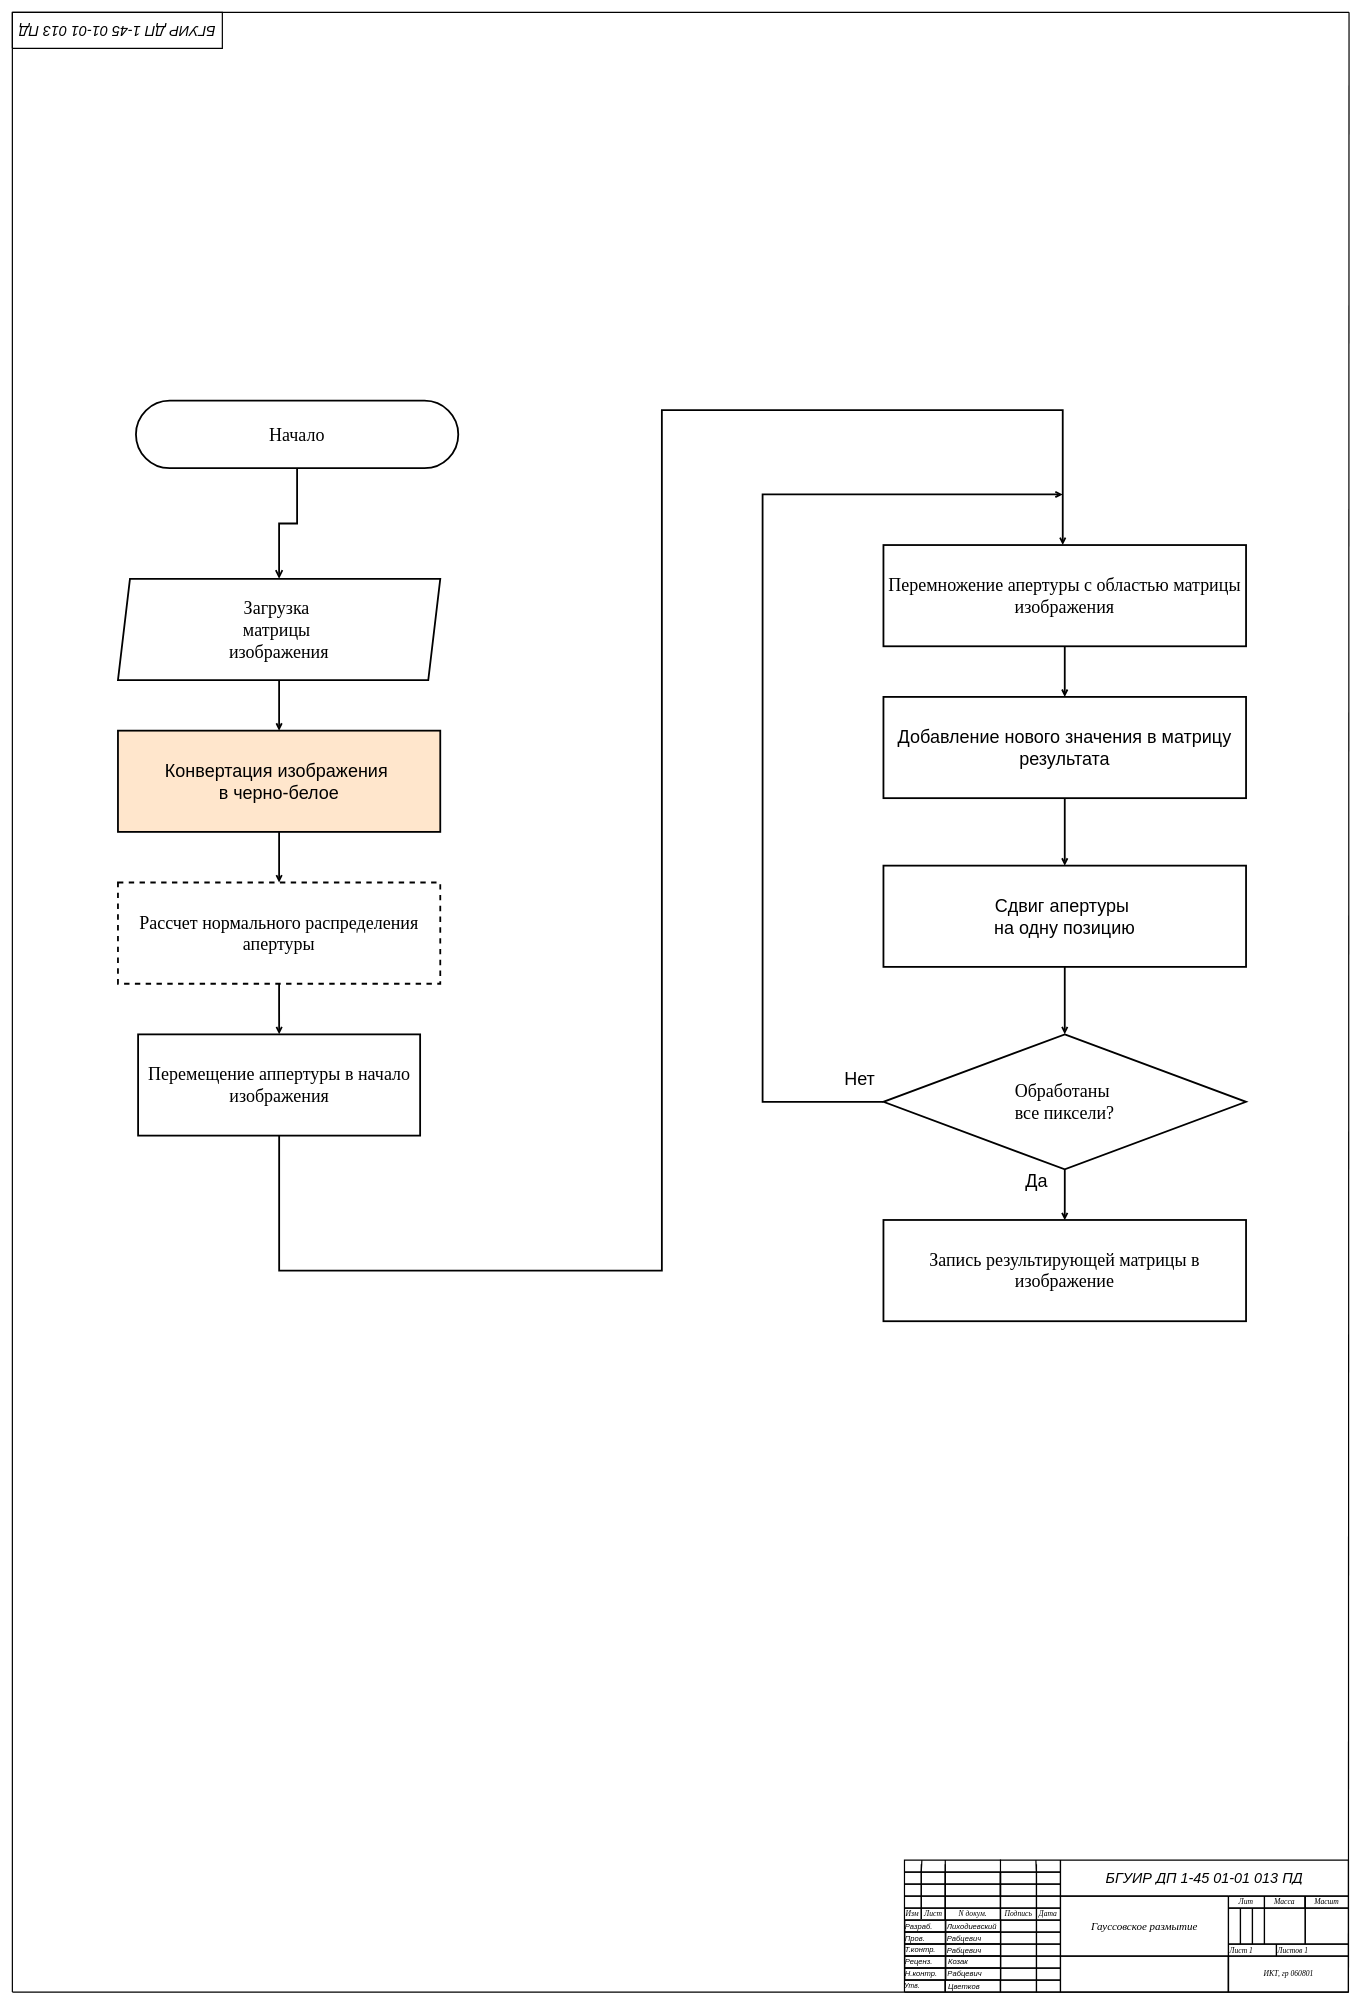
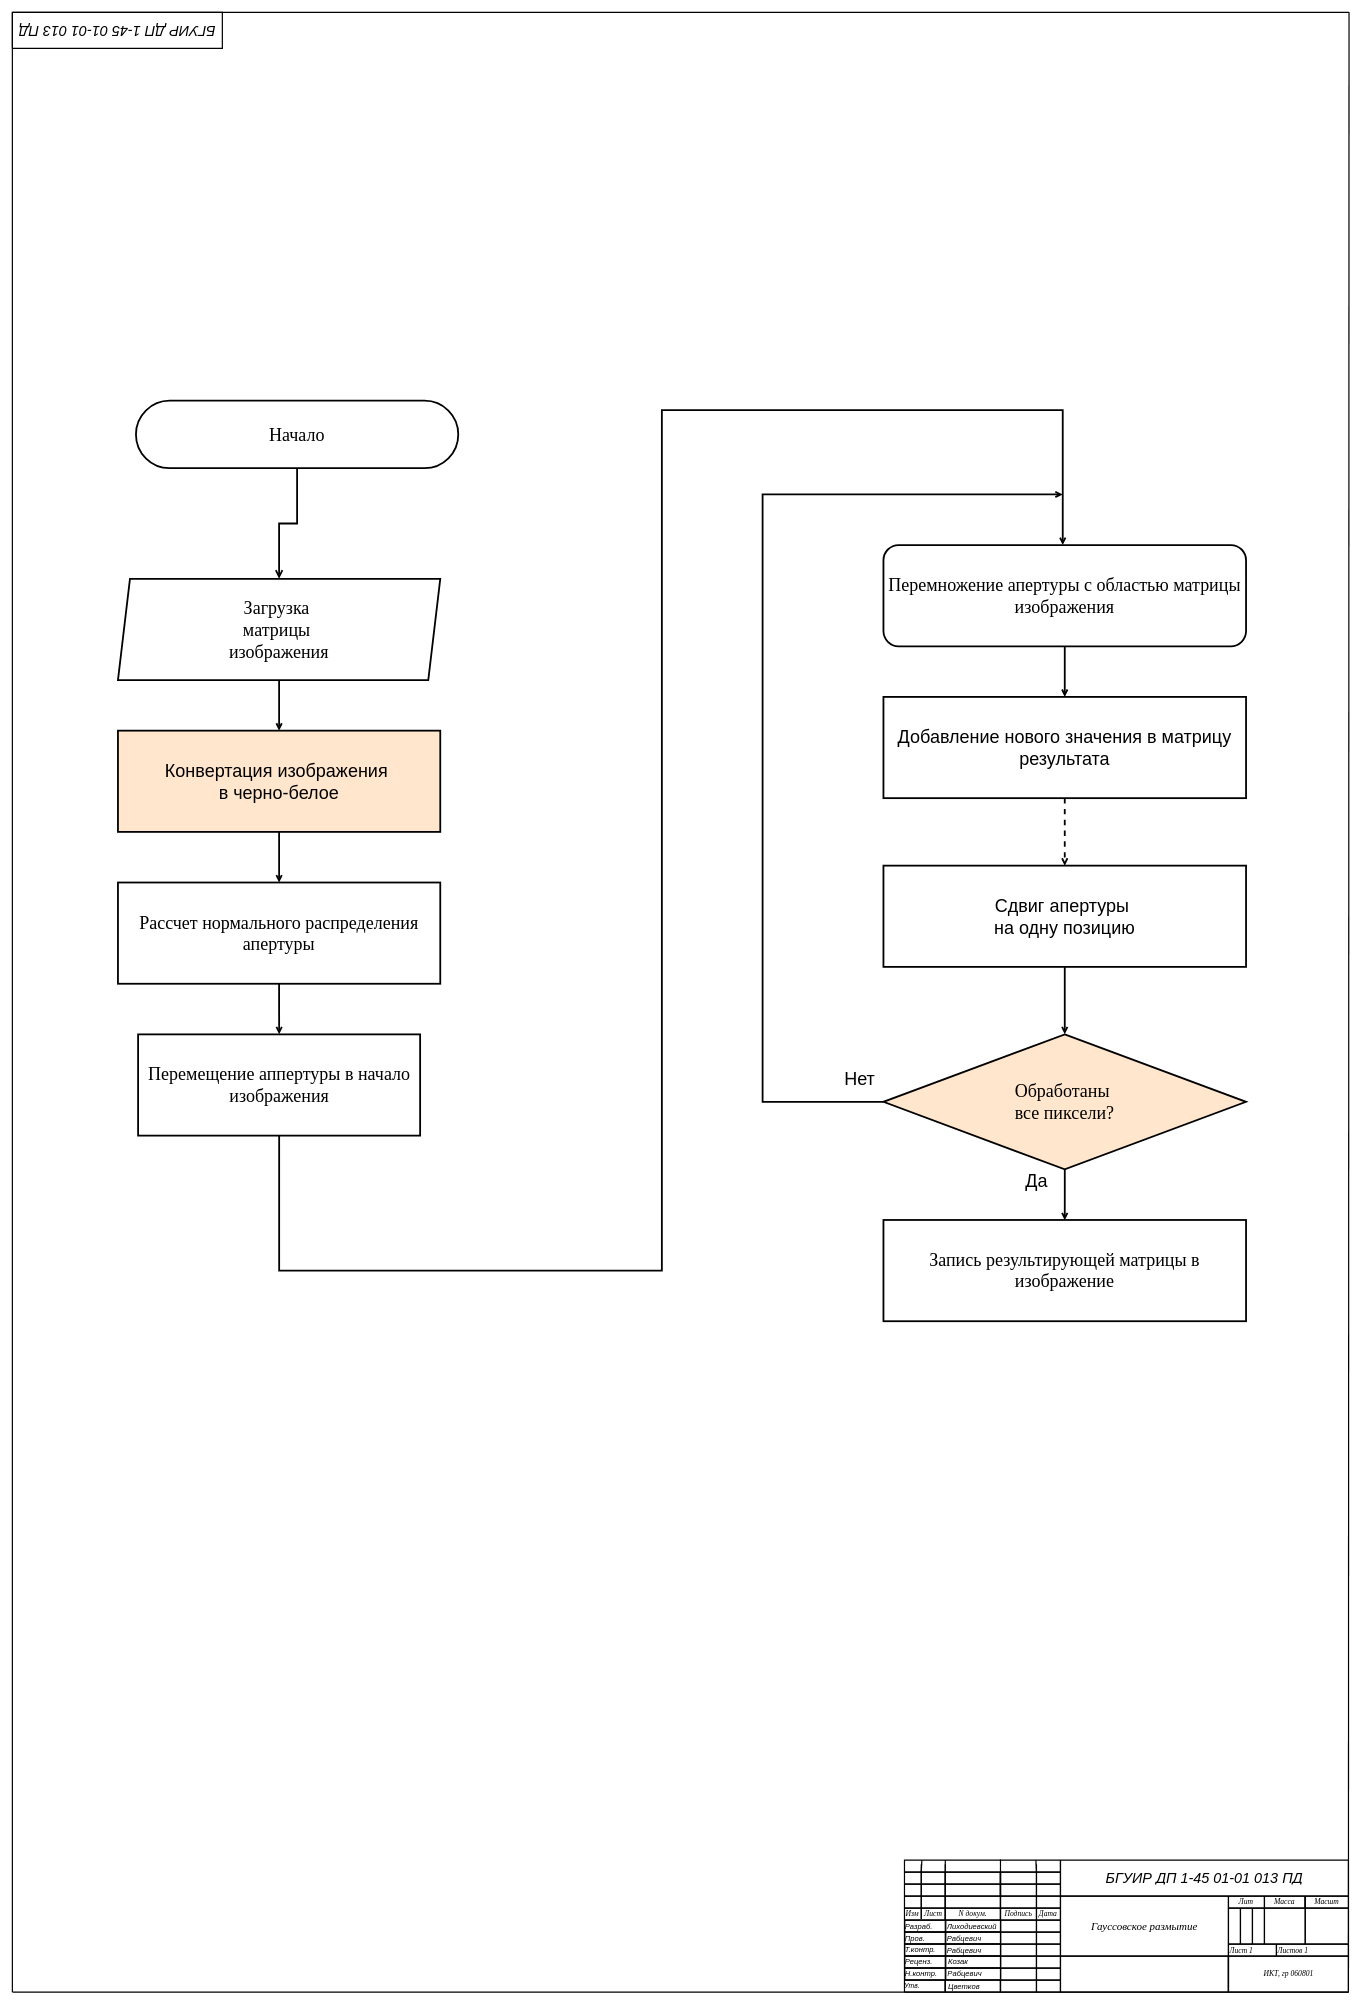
(1065, 596) -> (1065, 596)
(1065, 831) -> (1065, 831)
(279, 933) -> (279, 933)
(1065, 1102) -> (1065, 1102)
